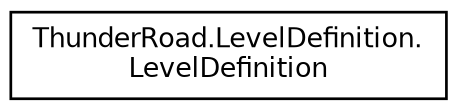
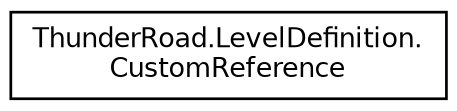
(229, 55) -> (229, 55)
